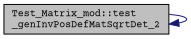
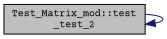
(86, 19) -> (75, 19)
